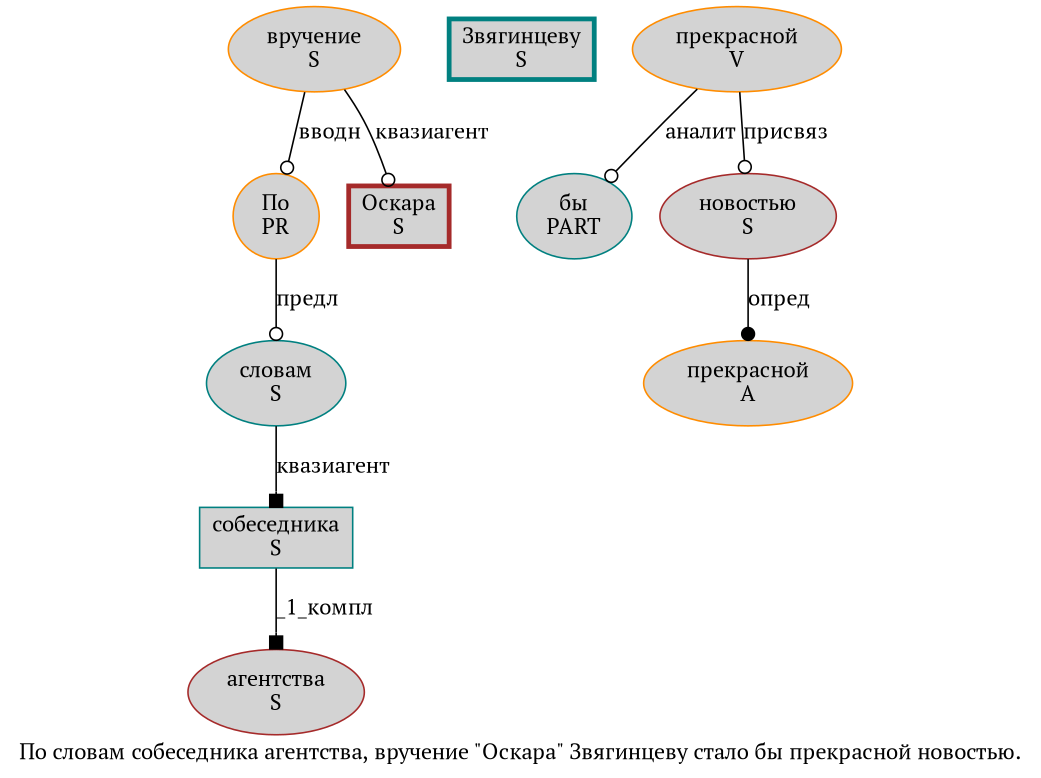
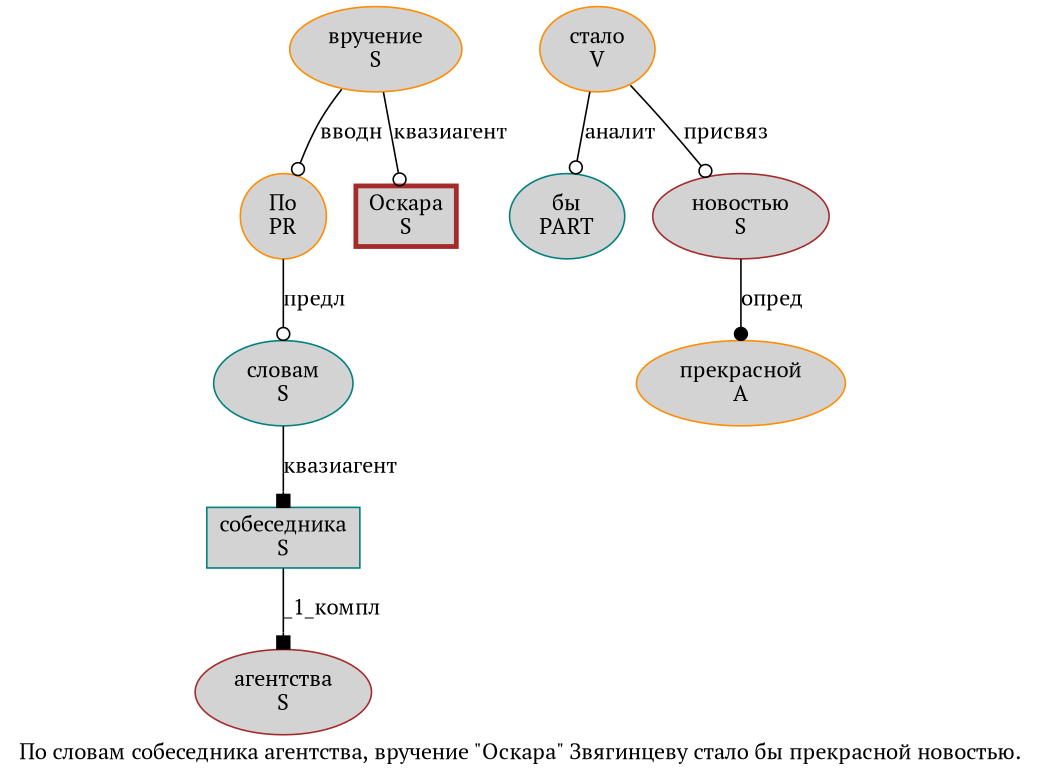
(522, 49) -> none
(737, 49) -> (597, 49)
